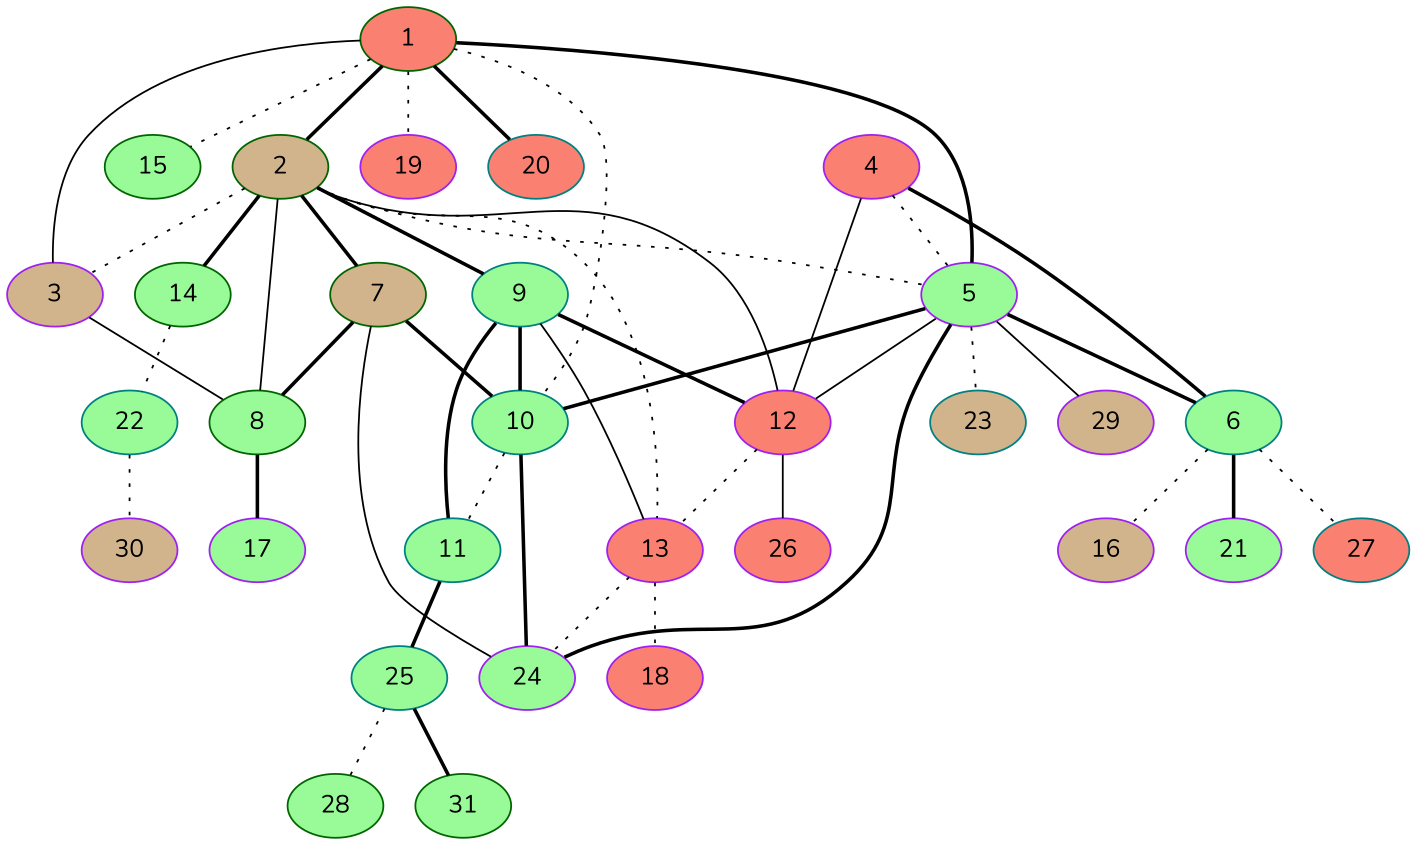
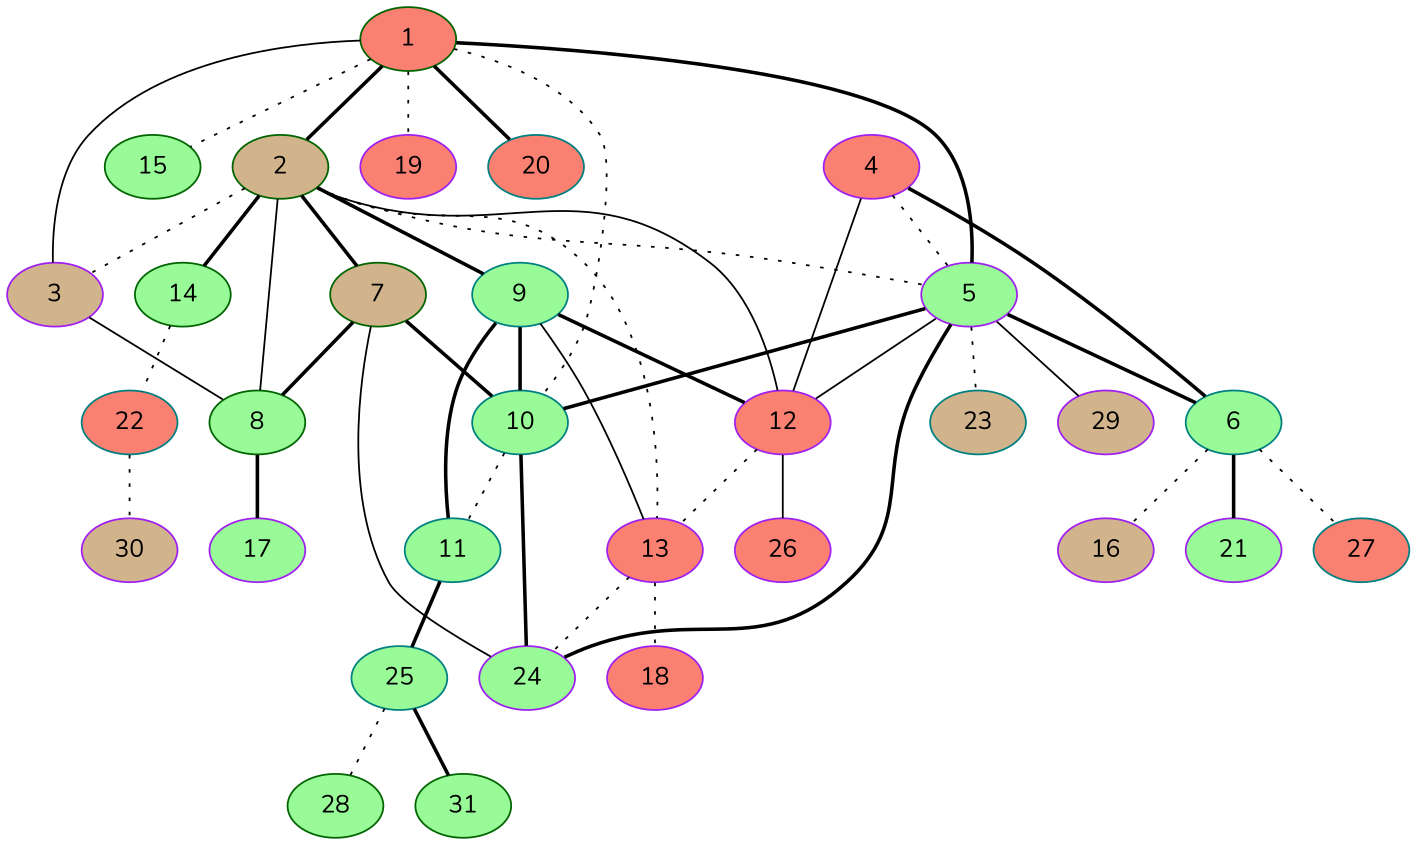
(130, 422) -> (130, 422)
